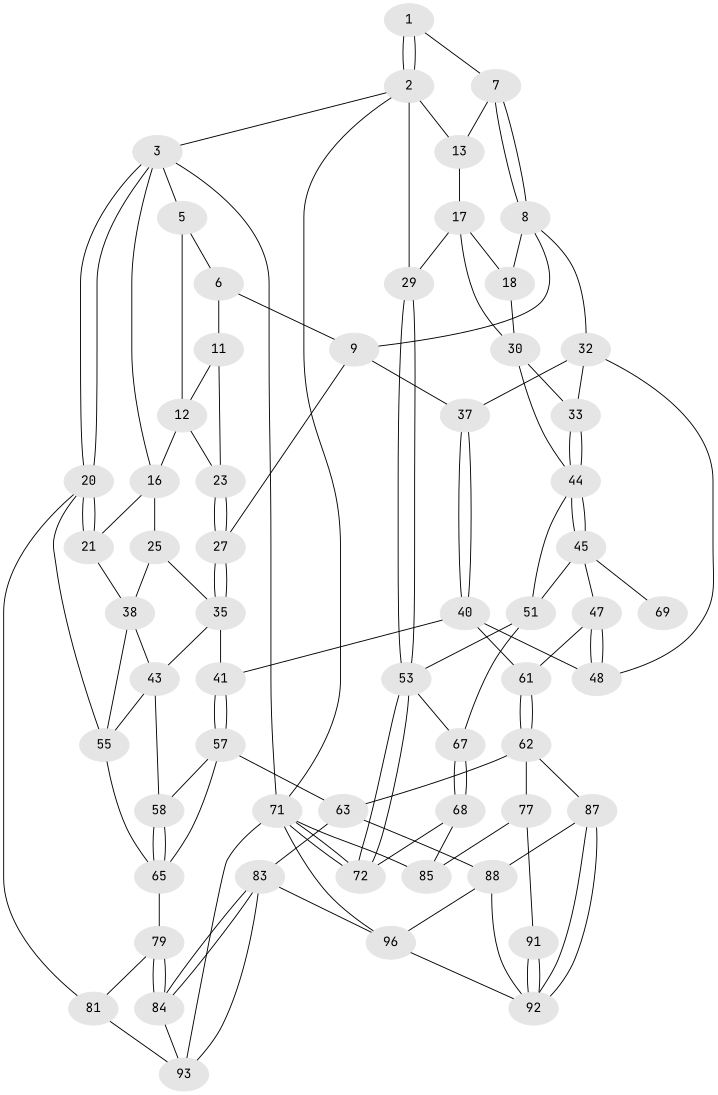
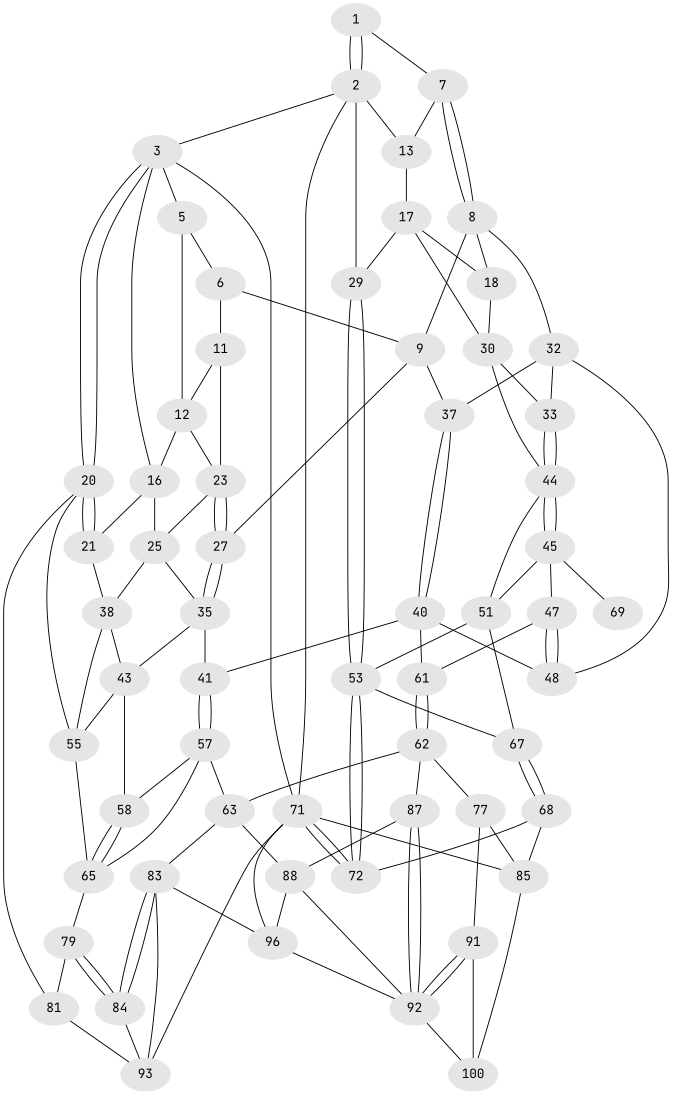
none -> (188, 514)
none -> (473, 1075)
